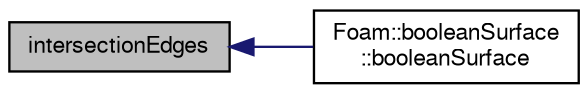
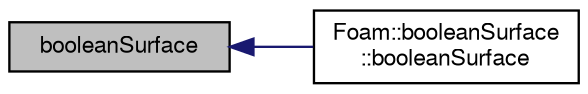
(119, 47) -> (119, 47)
